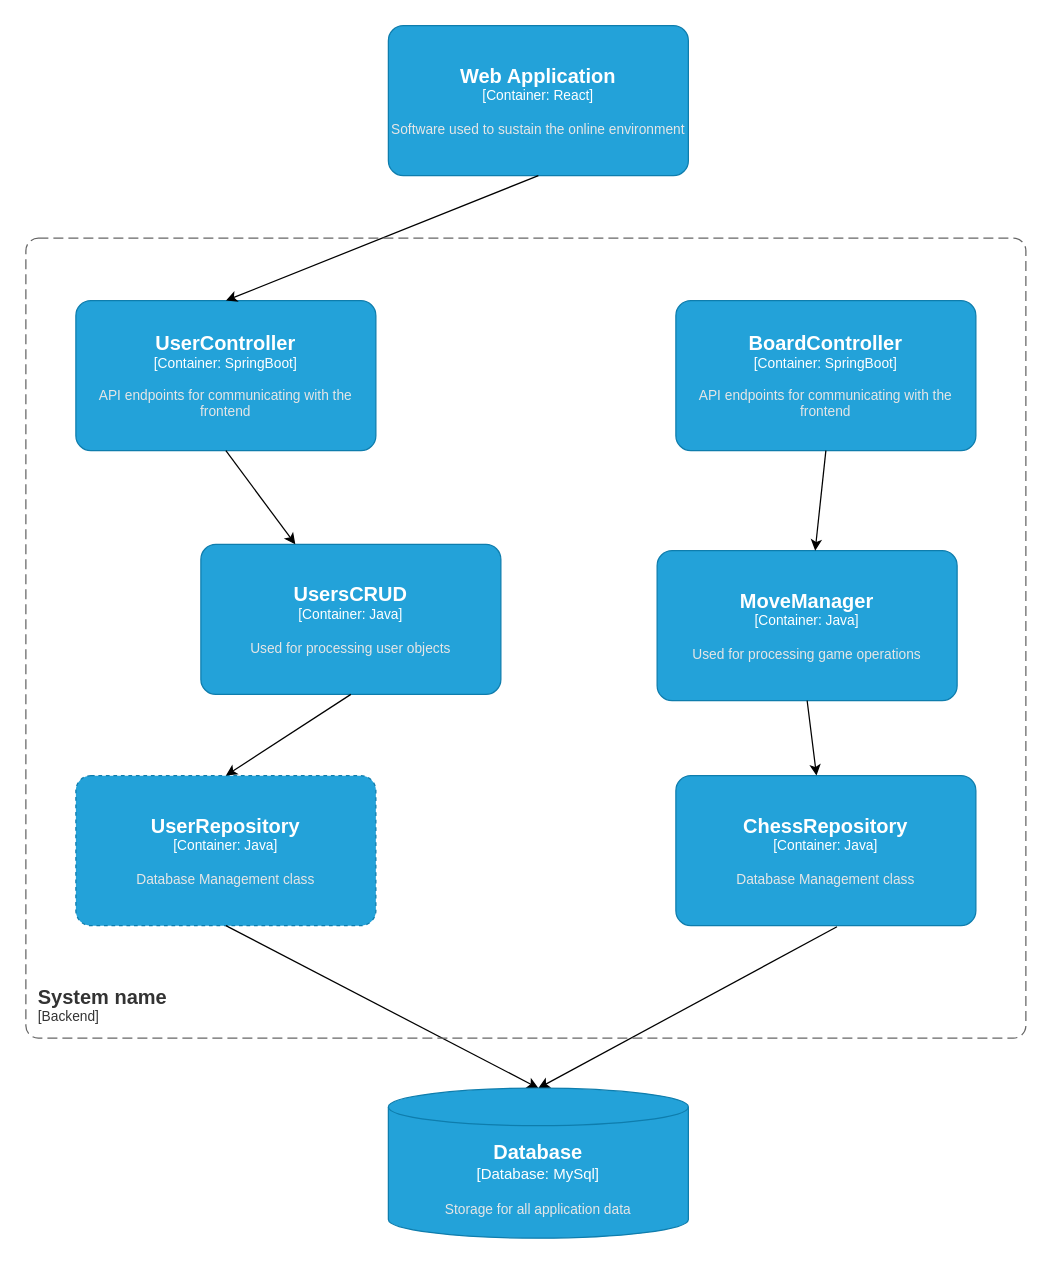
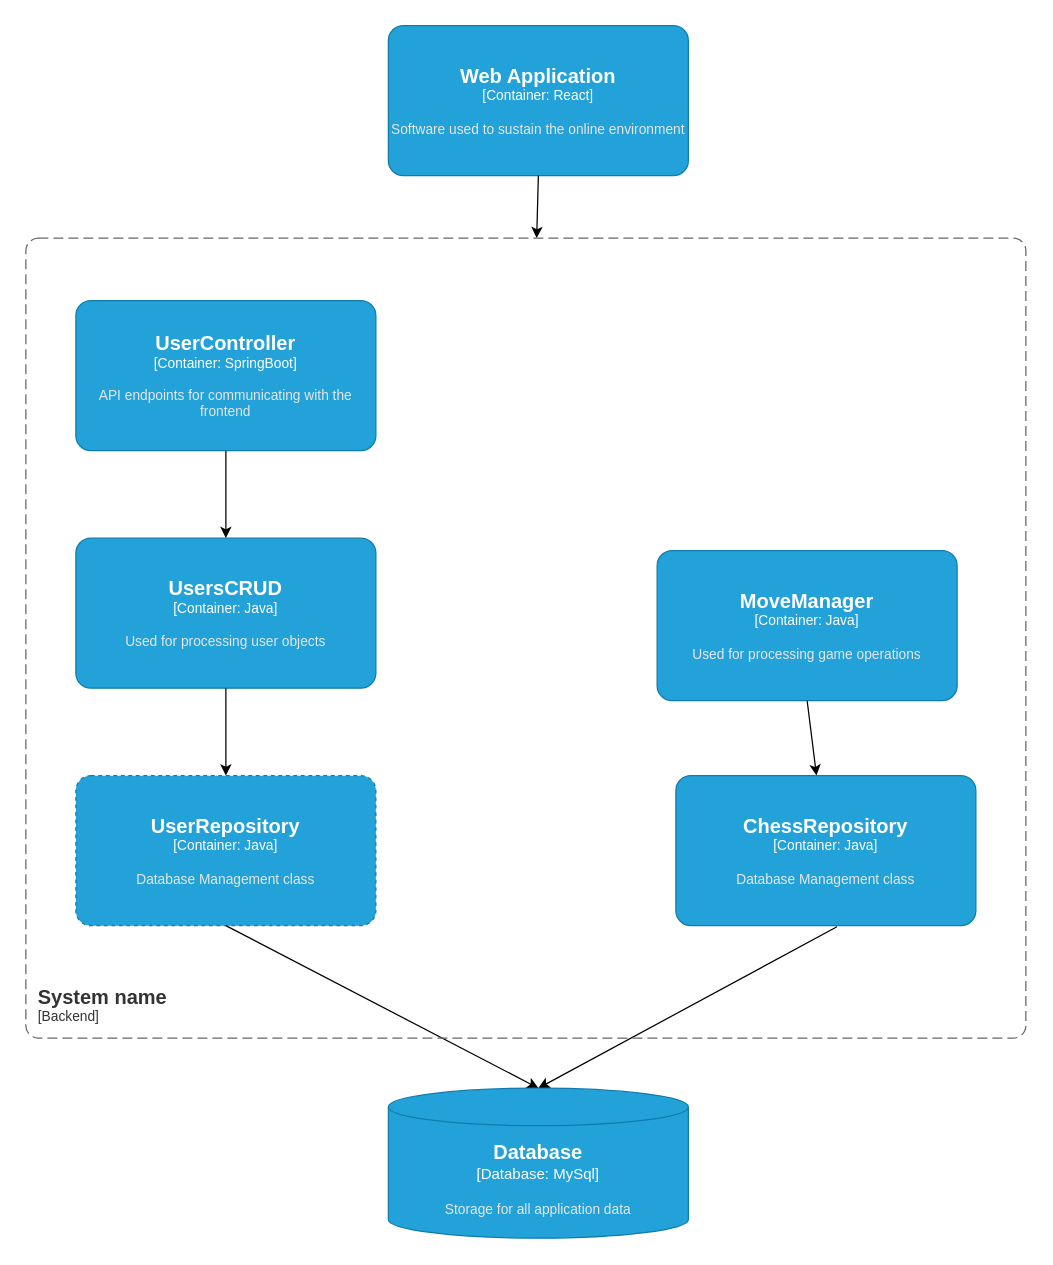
(386, 237) -> (537, 203)
(826, 376) -> none
(821, 497) -> none
(351, 619) -> (226, 613)
